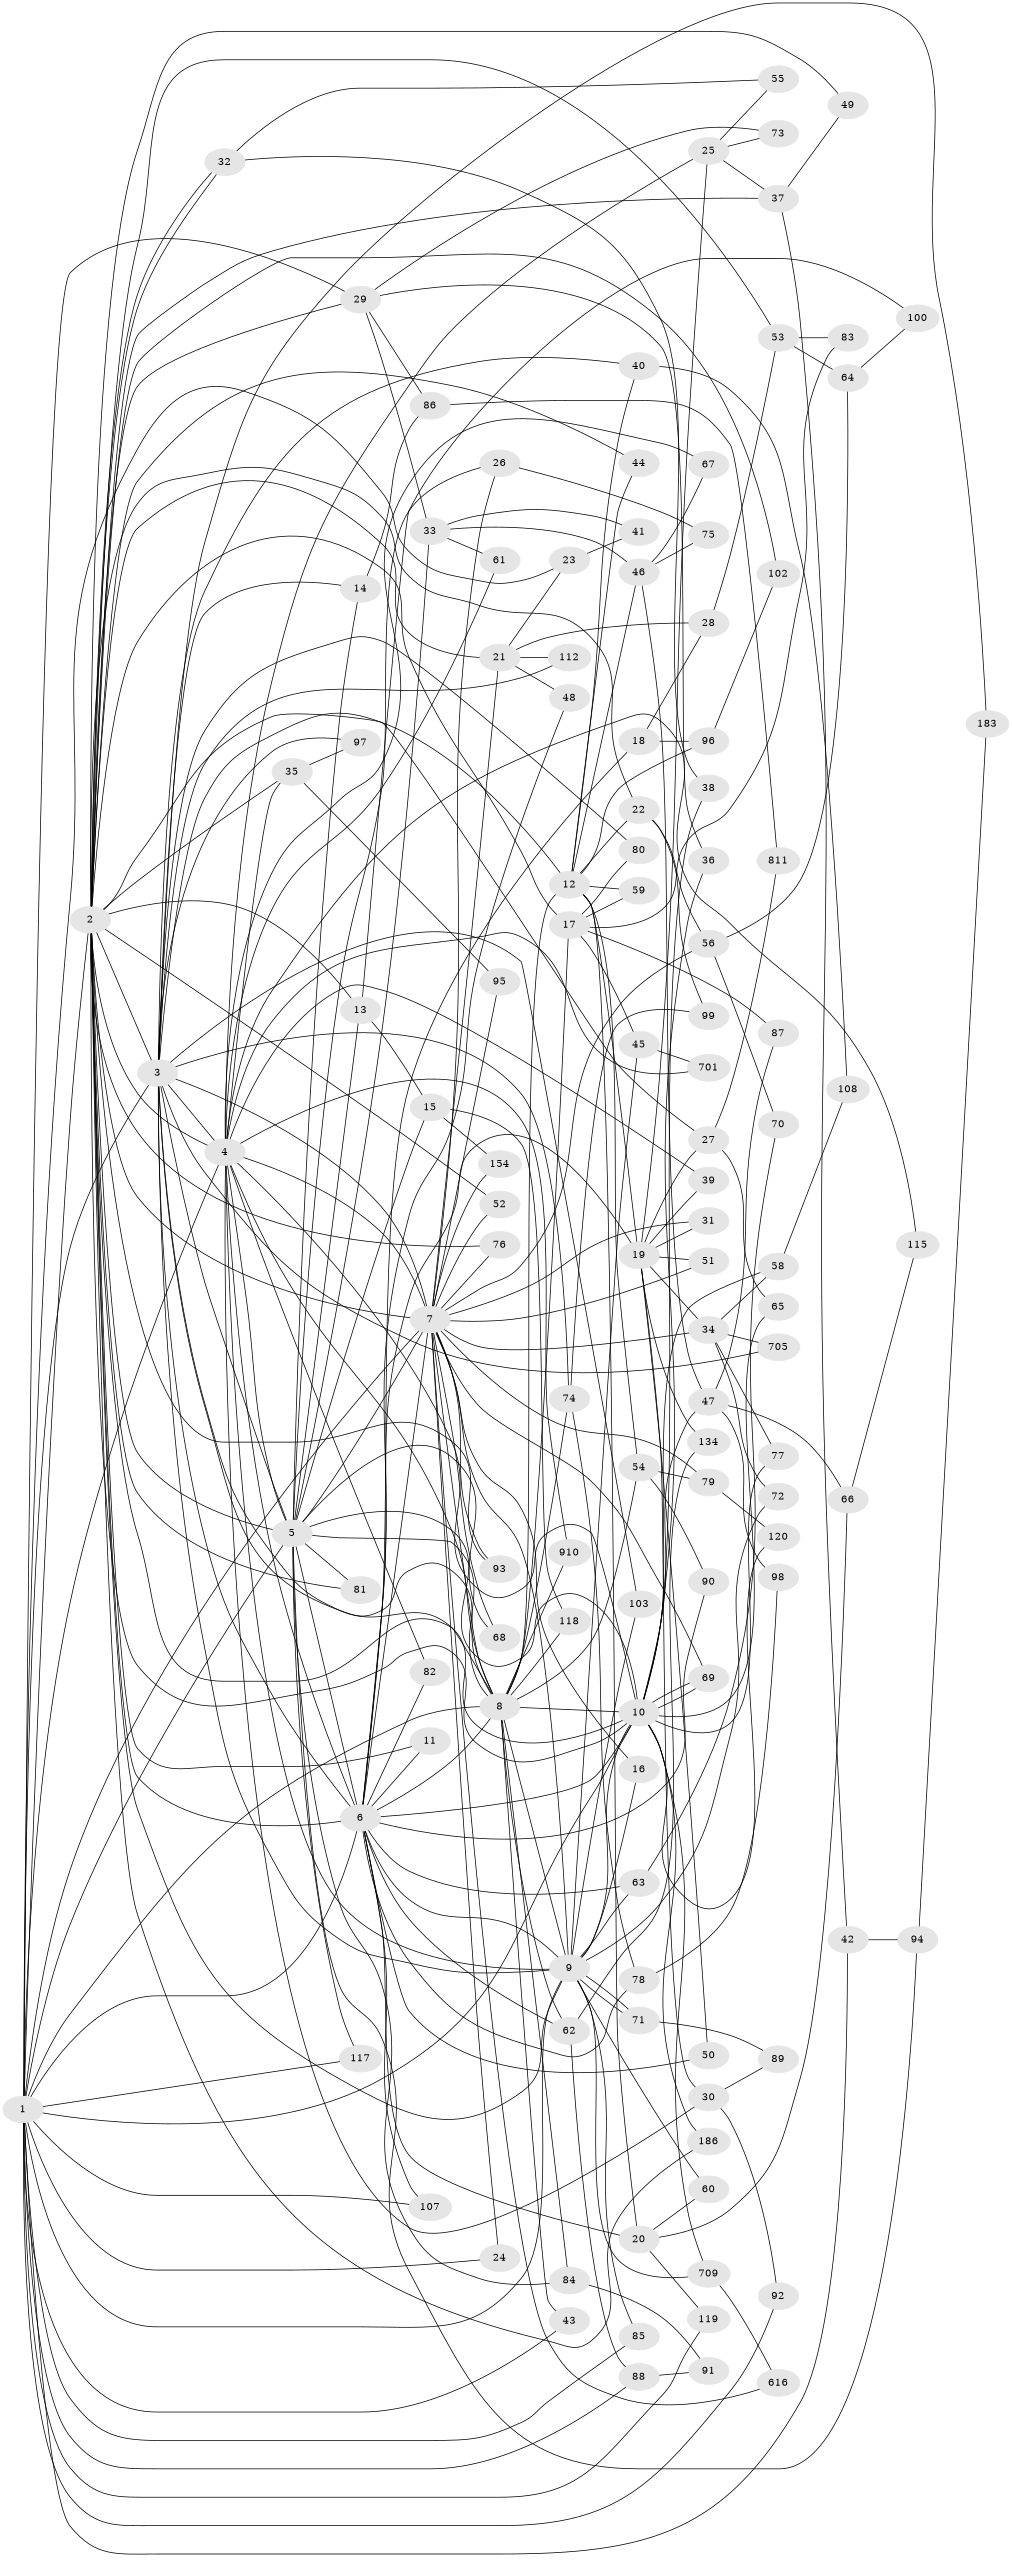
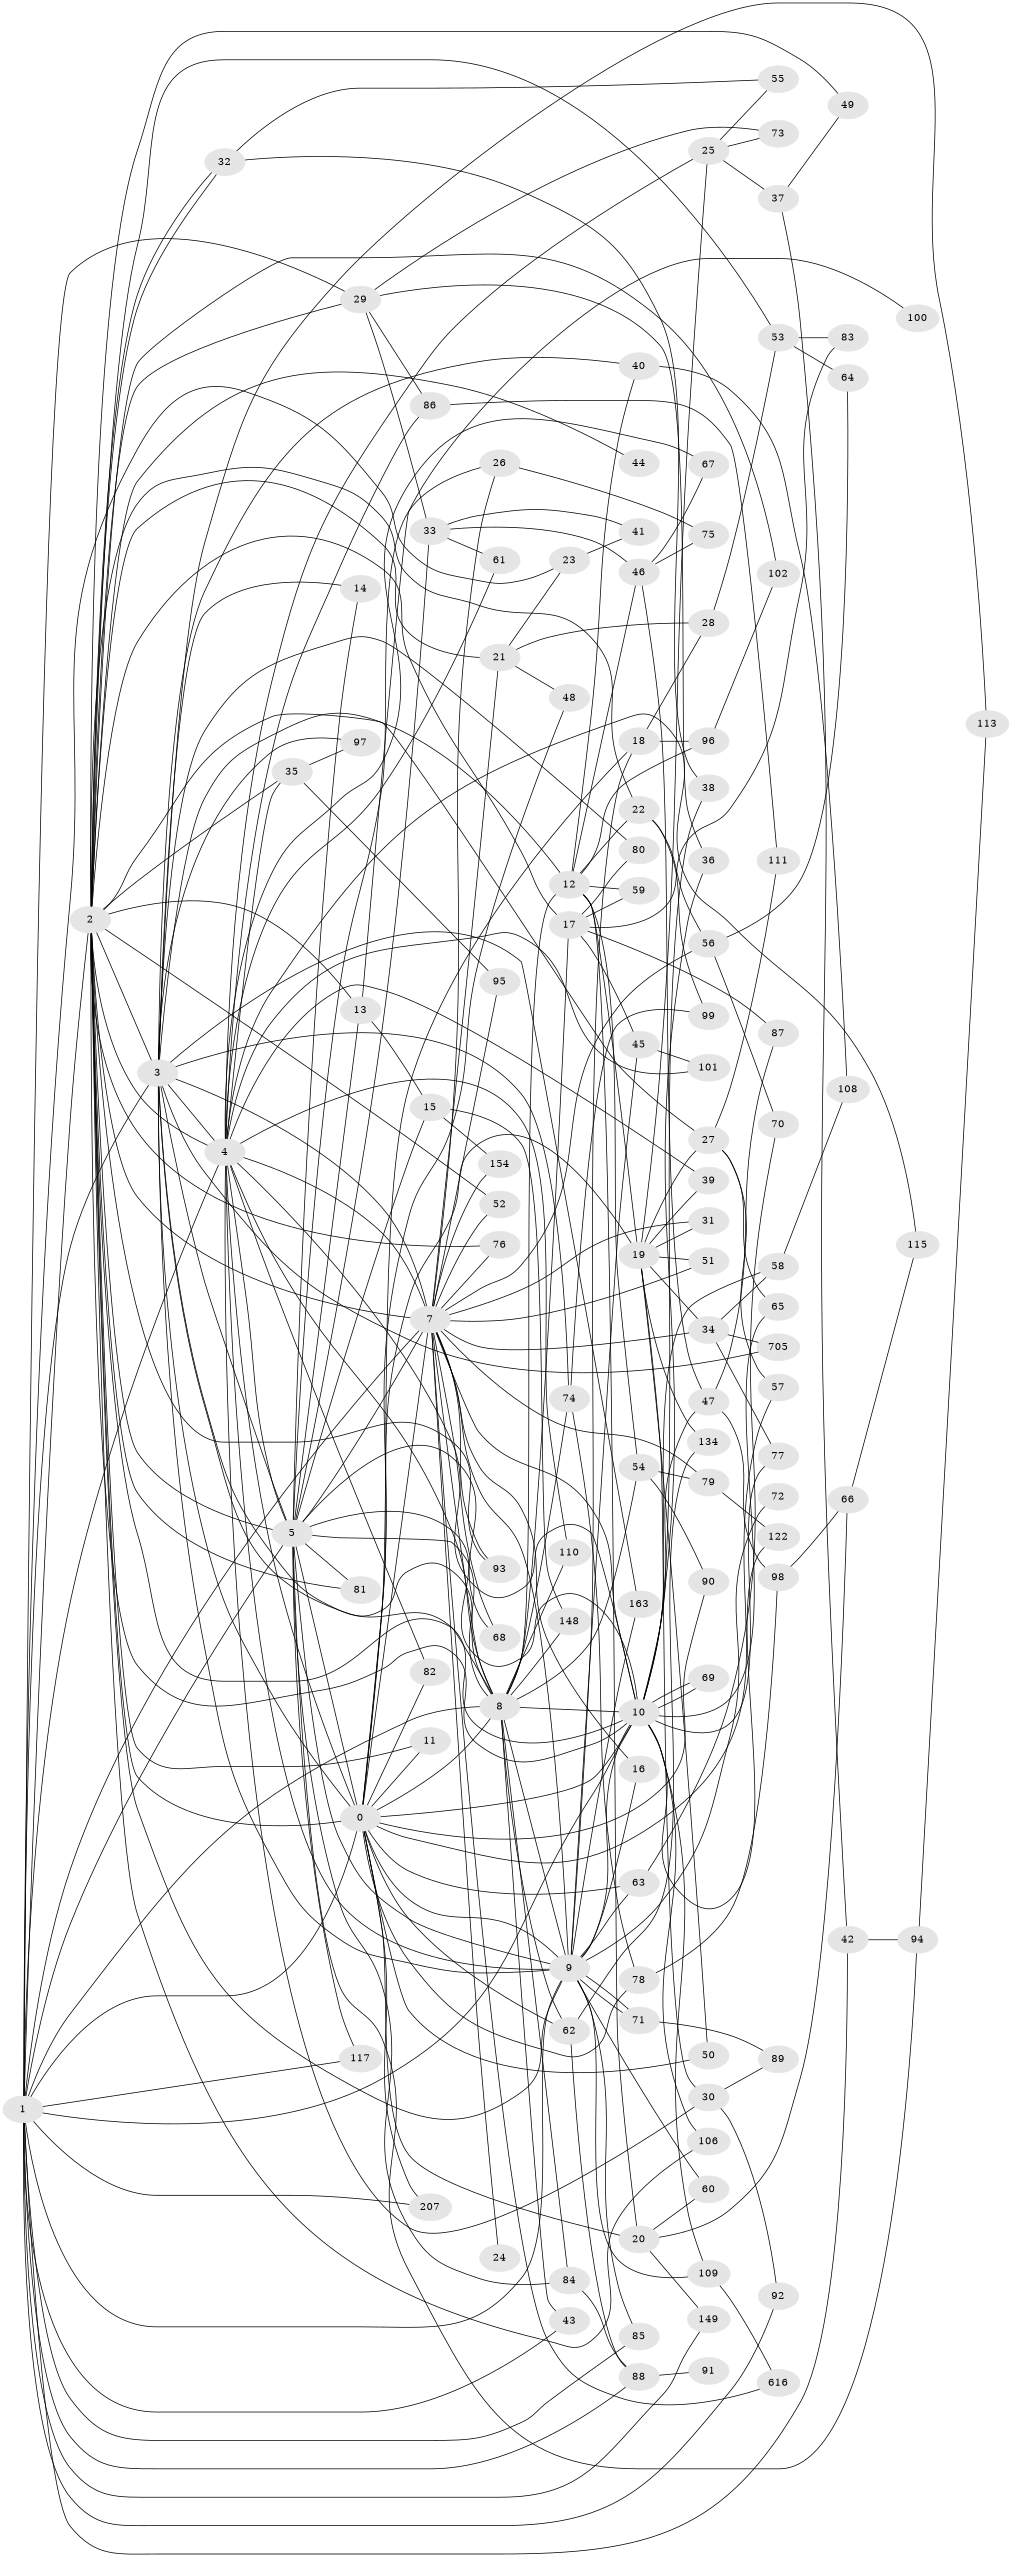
(167, 311) -> none
(883, 348) -> none
(391, 495) -> (270, 763)
(604, 613) -> none
(570, 658) -> none
(987, 724) -> (987, 724)
(778, 861) -> (778, 861)
(709, 1068) -> (709, 1068)
none -> (593, 1383)
none -> (778, 1388)
(738, 1416) -> none
(795, 1433) -> (815, 1540)
(589, 1480) -> (575, 1490)
(778, 1537) -> (778, 1537)
(570, 1553) -> (570, 1553)
(639, 1604) -> (639, 1604)
(570, 1621) -> (570, 1621)
none -> (329, 1807)
(361, 1818) -> (361, 1818)
(709, 2142) -> (709, 2142)
(430, 2207) -> (430, 2207)
(214, 2270) -> none
(709, 2274) -> (709, 2274)
(652, 2311) -> (600, 2316)
(709, 2319) -> (709, 2319)
